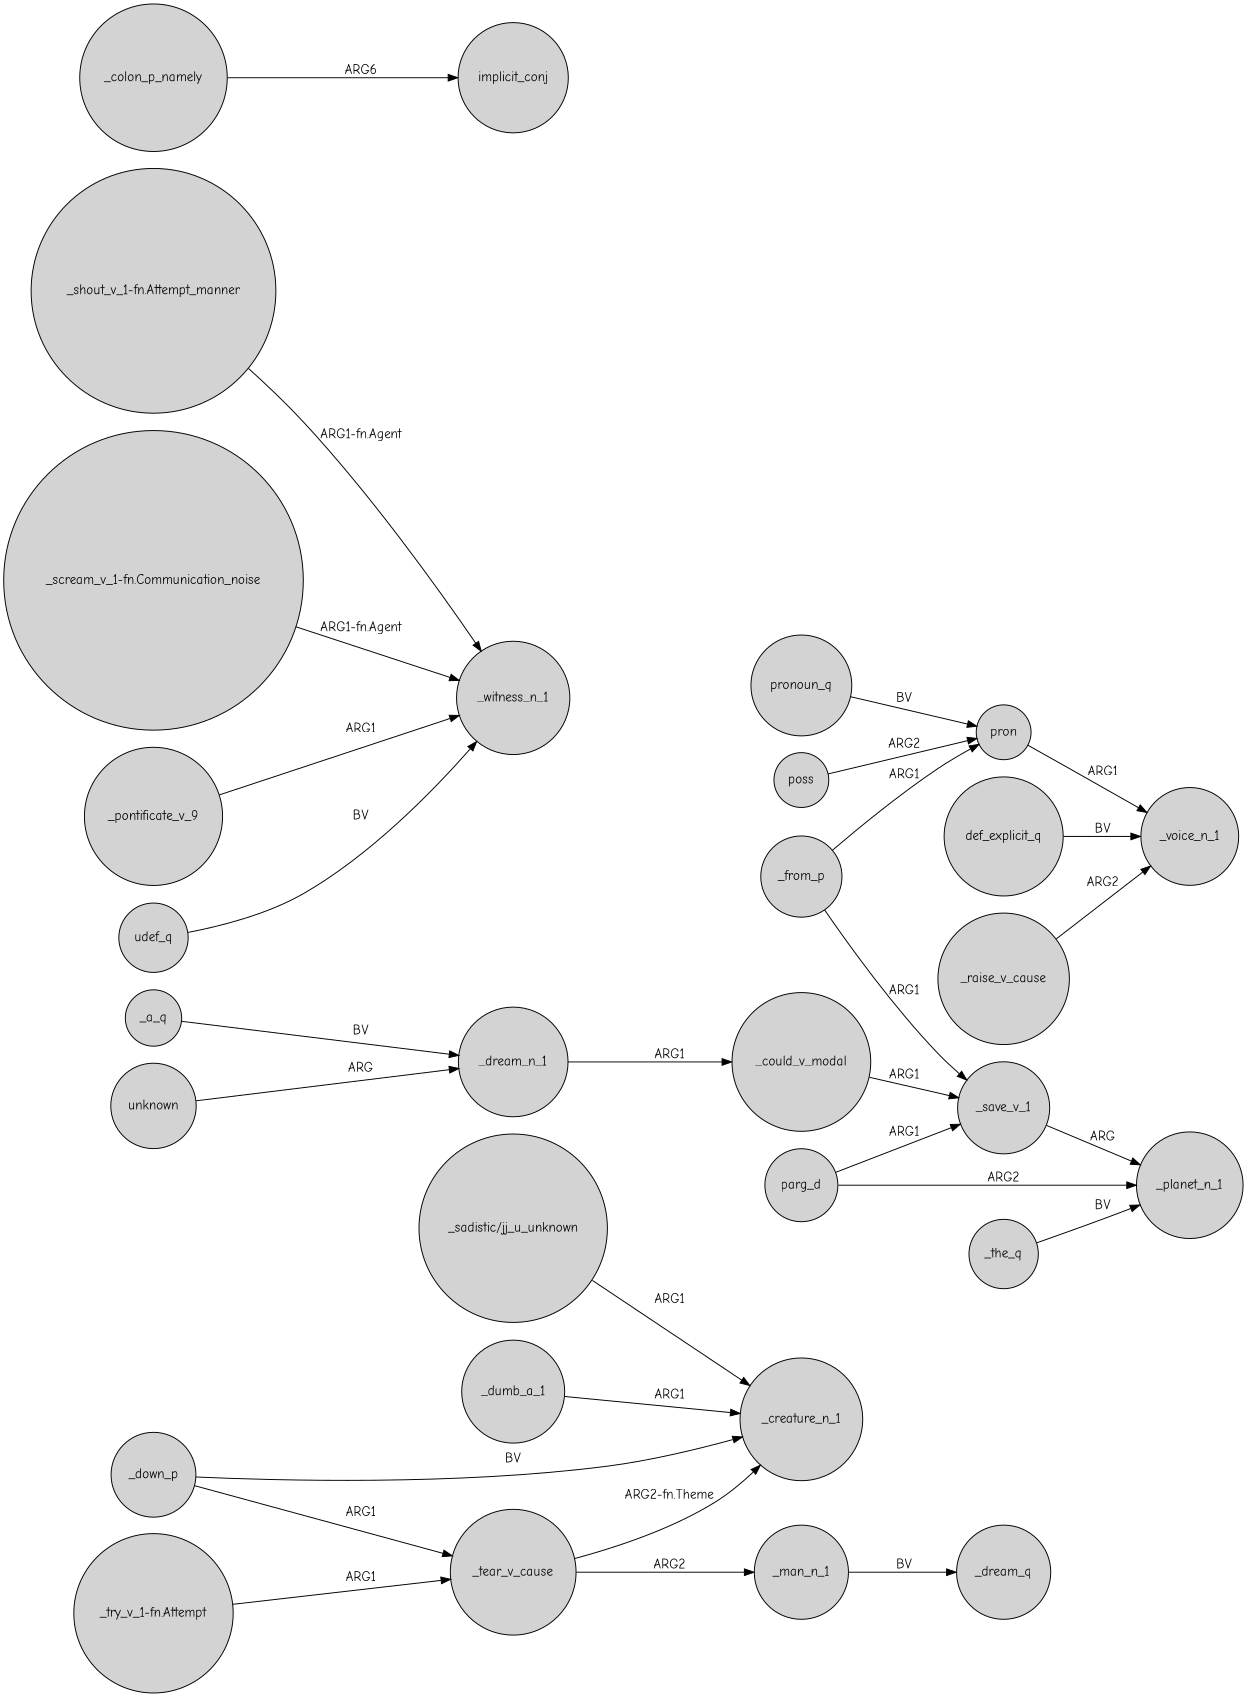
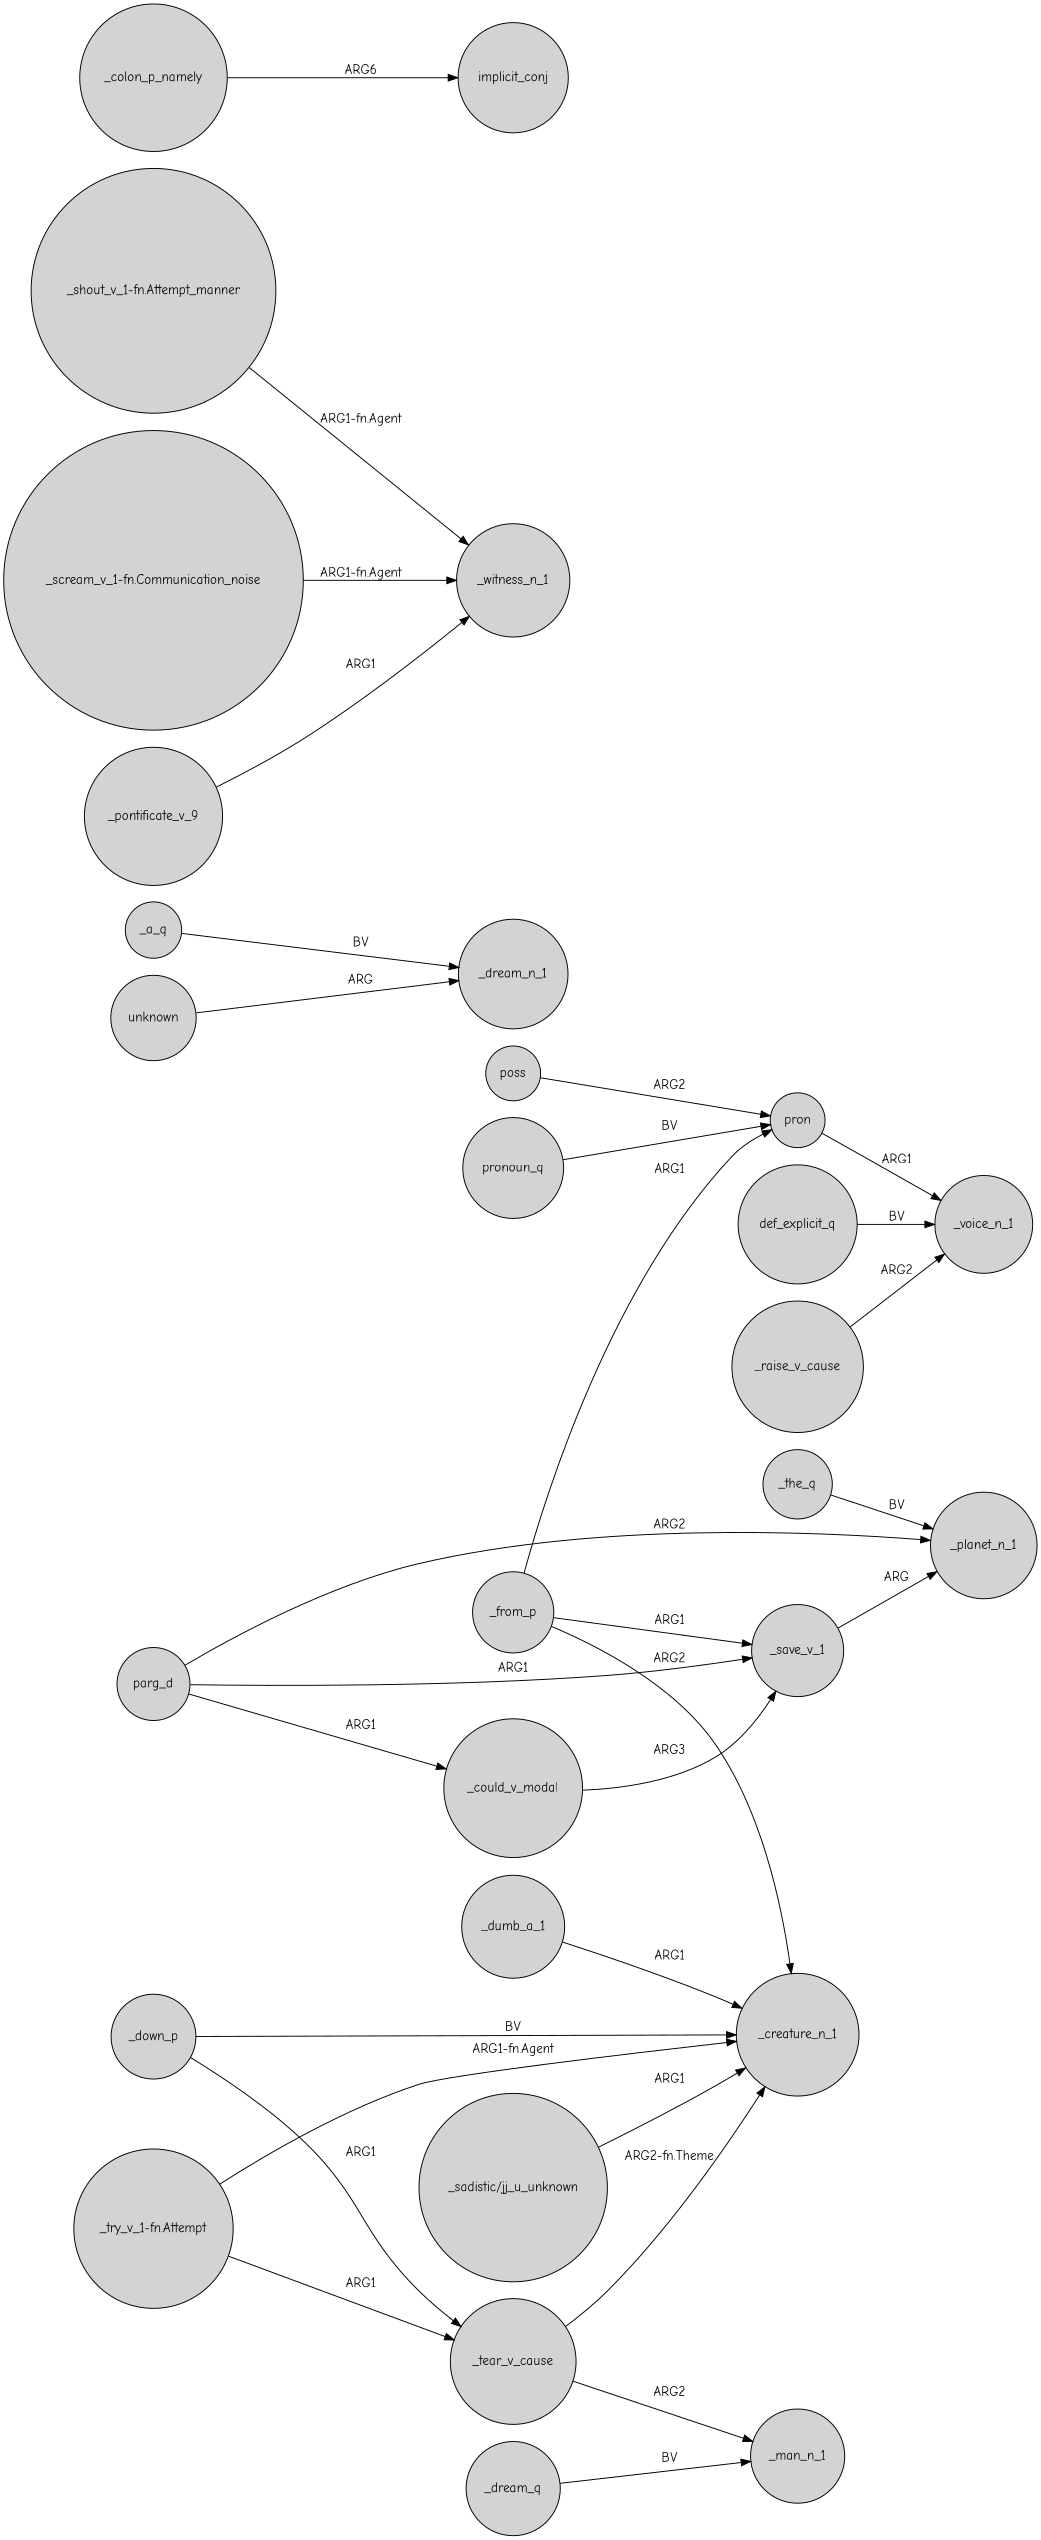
(154, 938) -> none
(645, 1062) -> (313, 1730)
(904, 1075) -> (670, 1750)
(898, 1572) -> (651, 2473)
none -> (717, 1747)
none -> (462, 2076)
